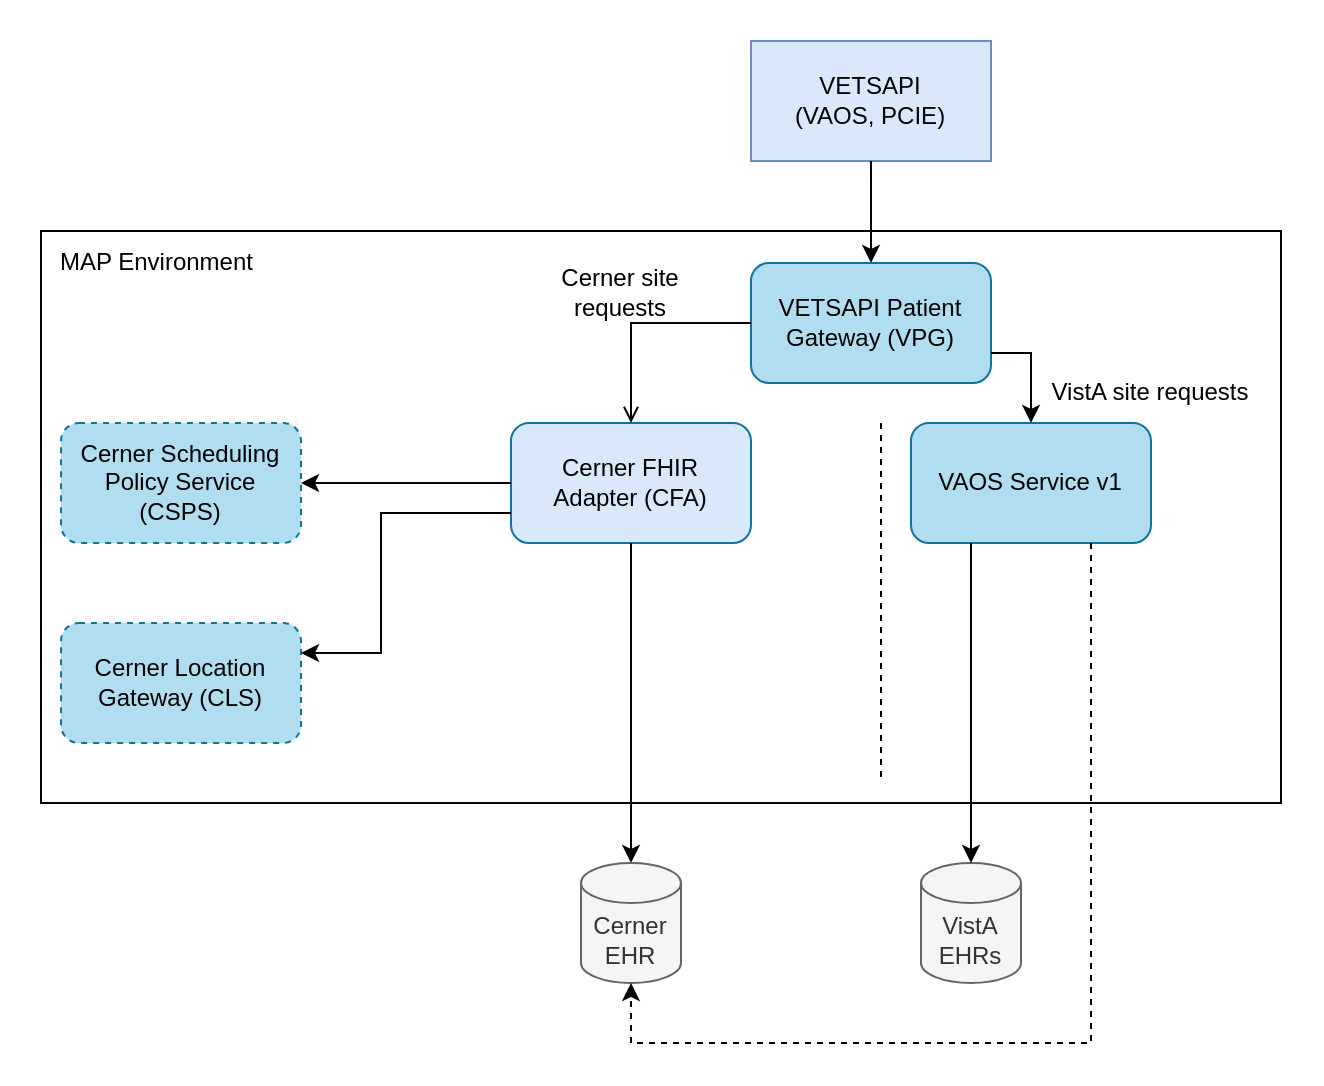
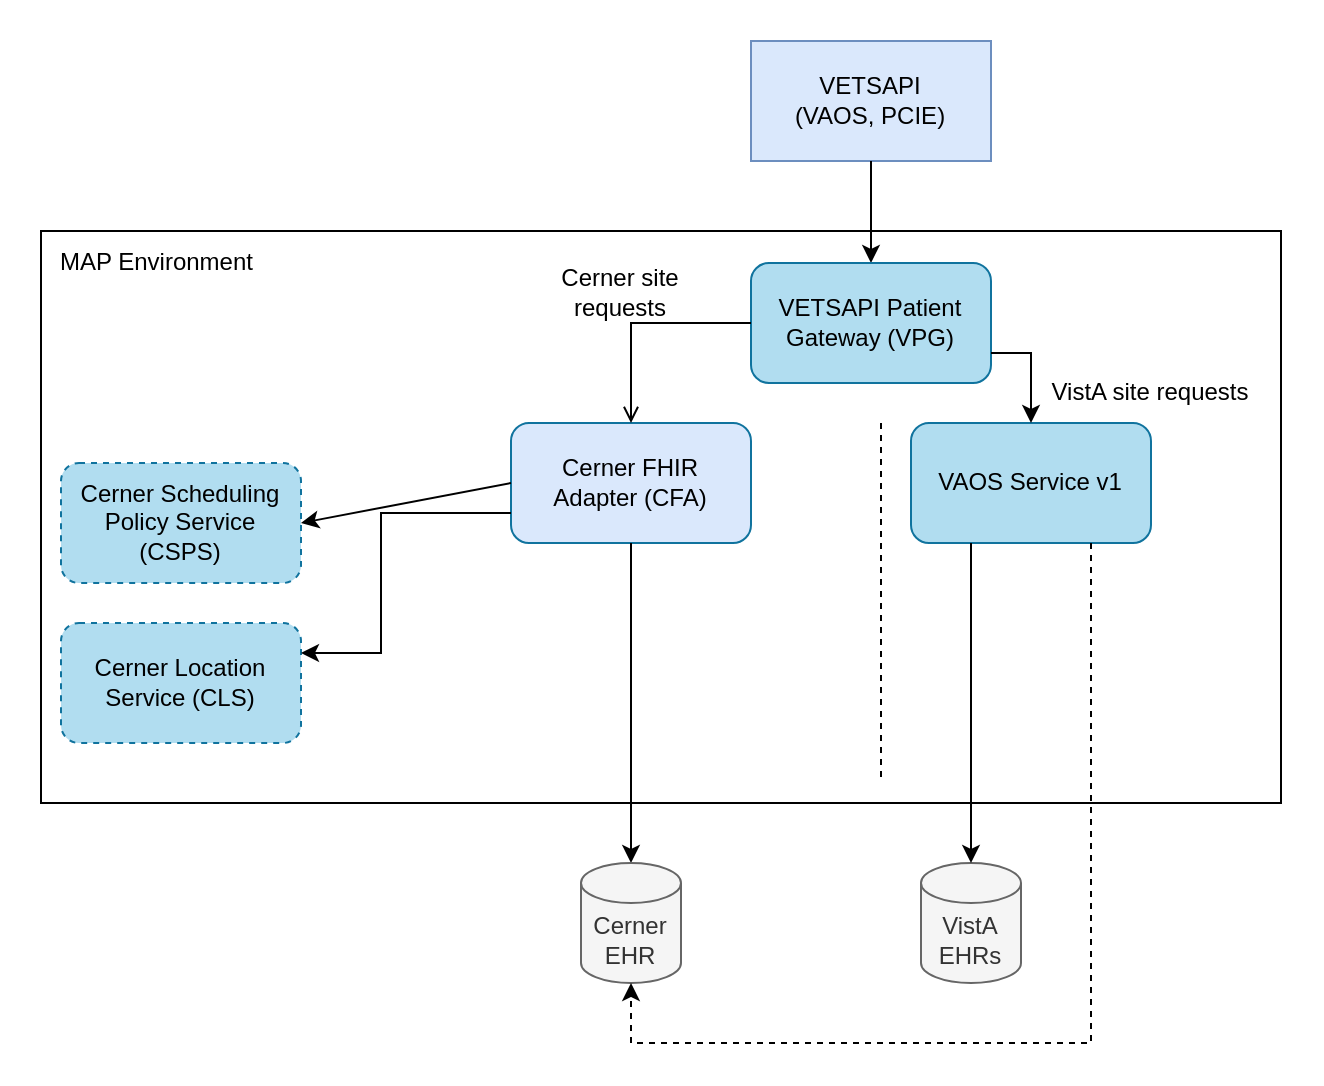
(181, 483) -> (181, 523)
(181, 683) -> (181, 683)
